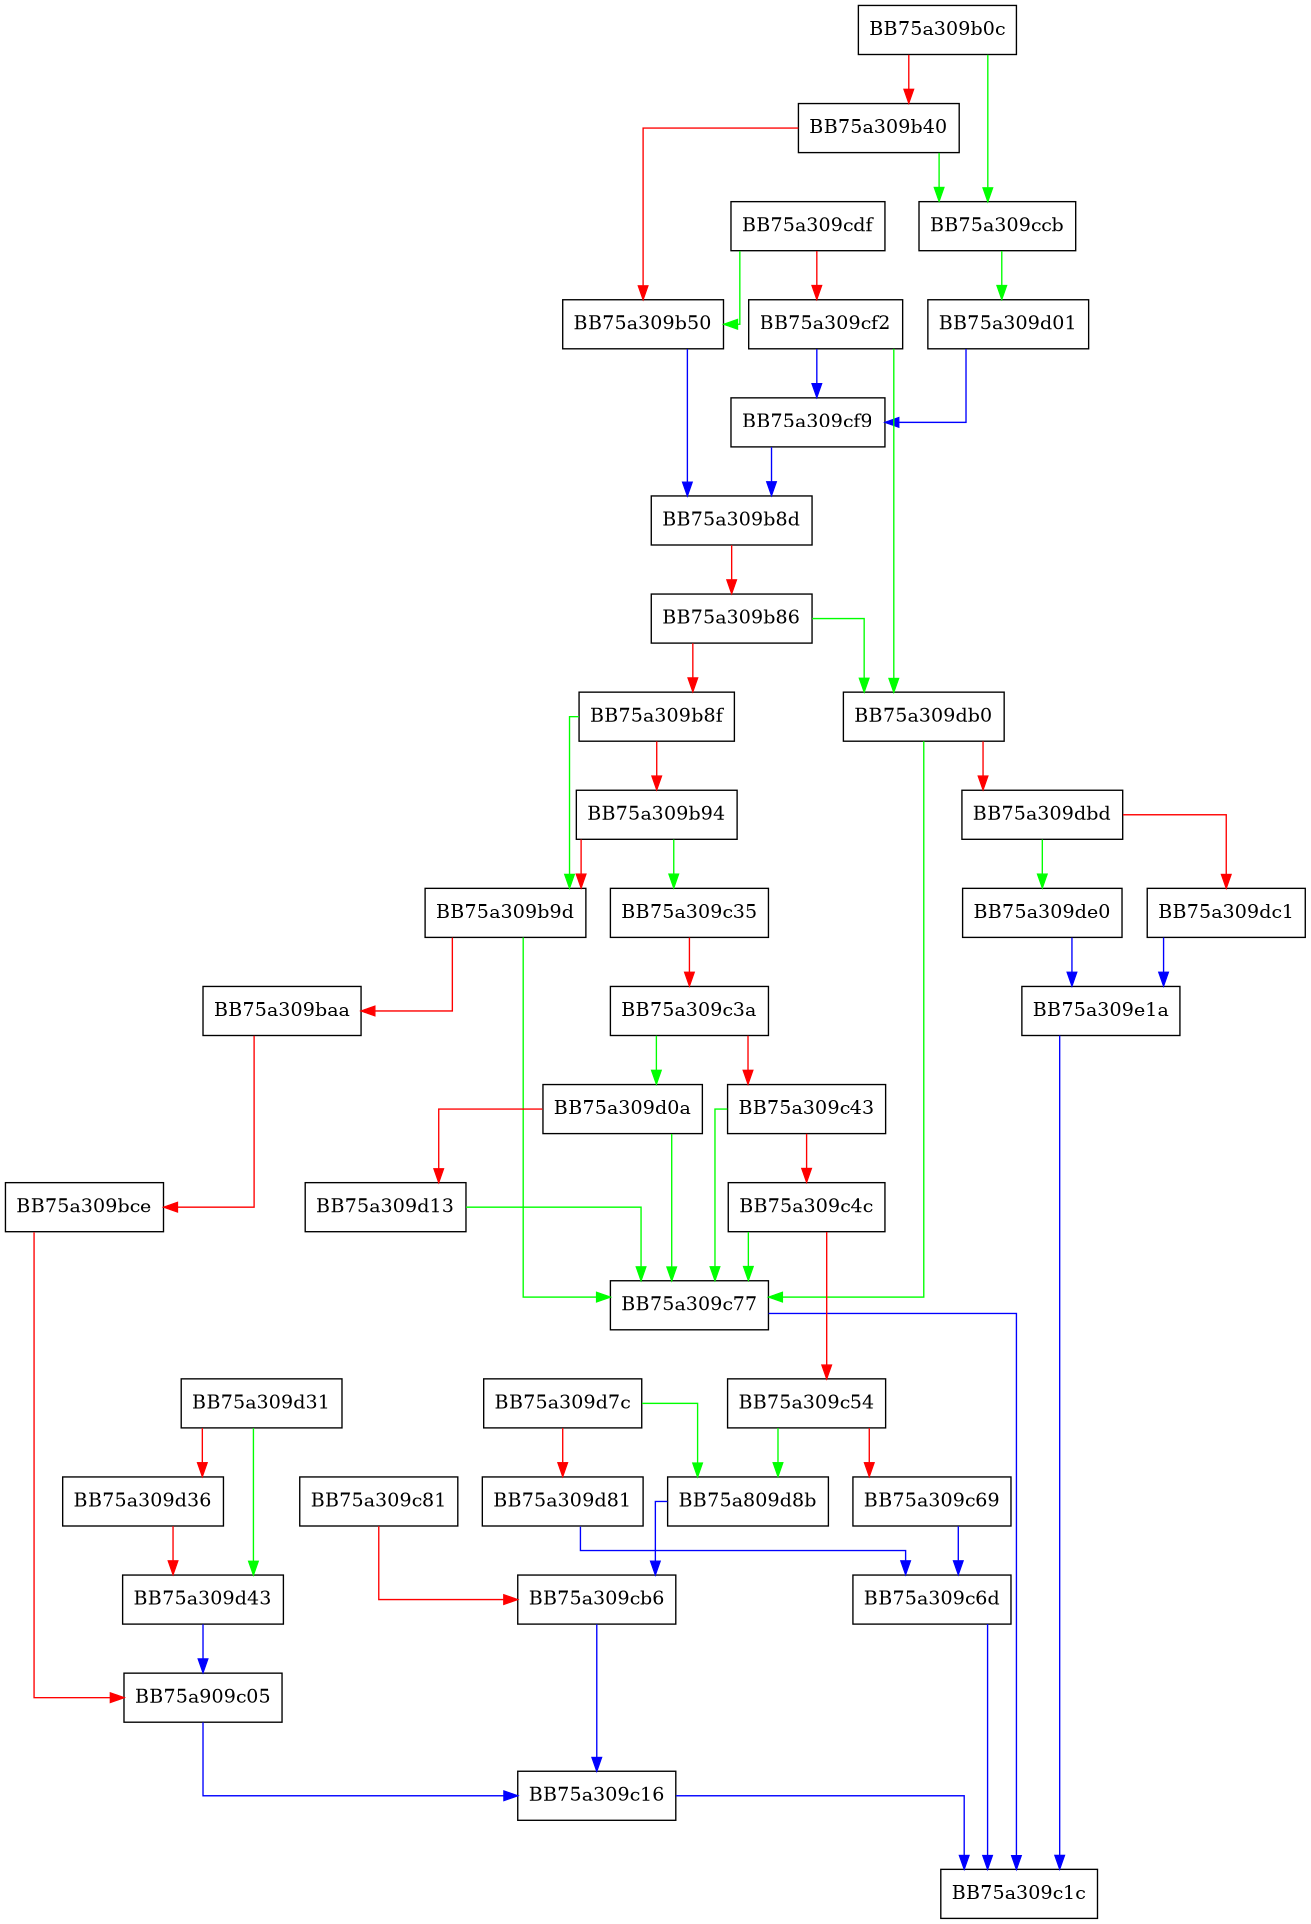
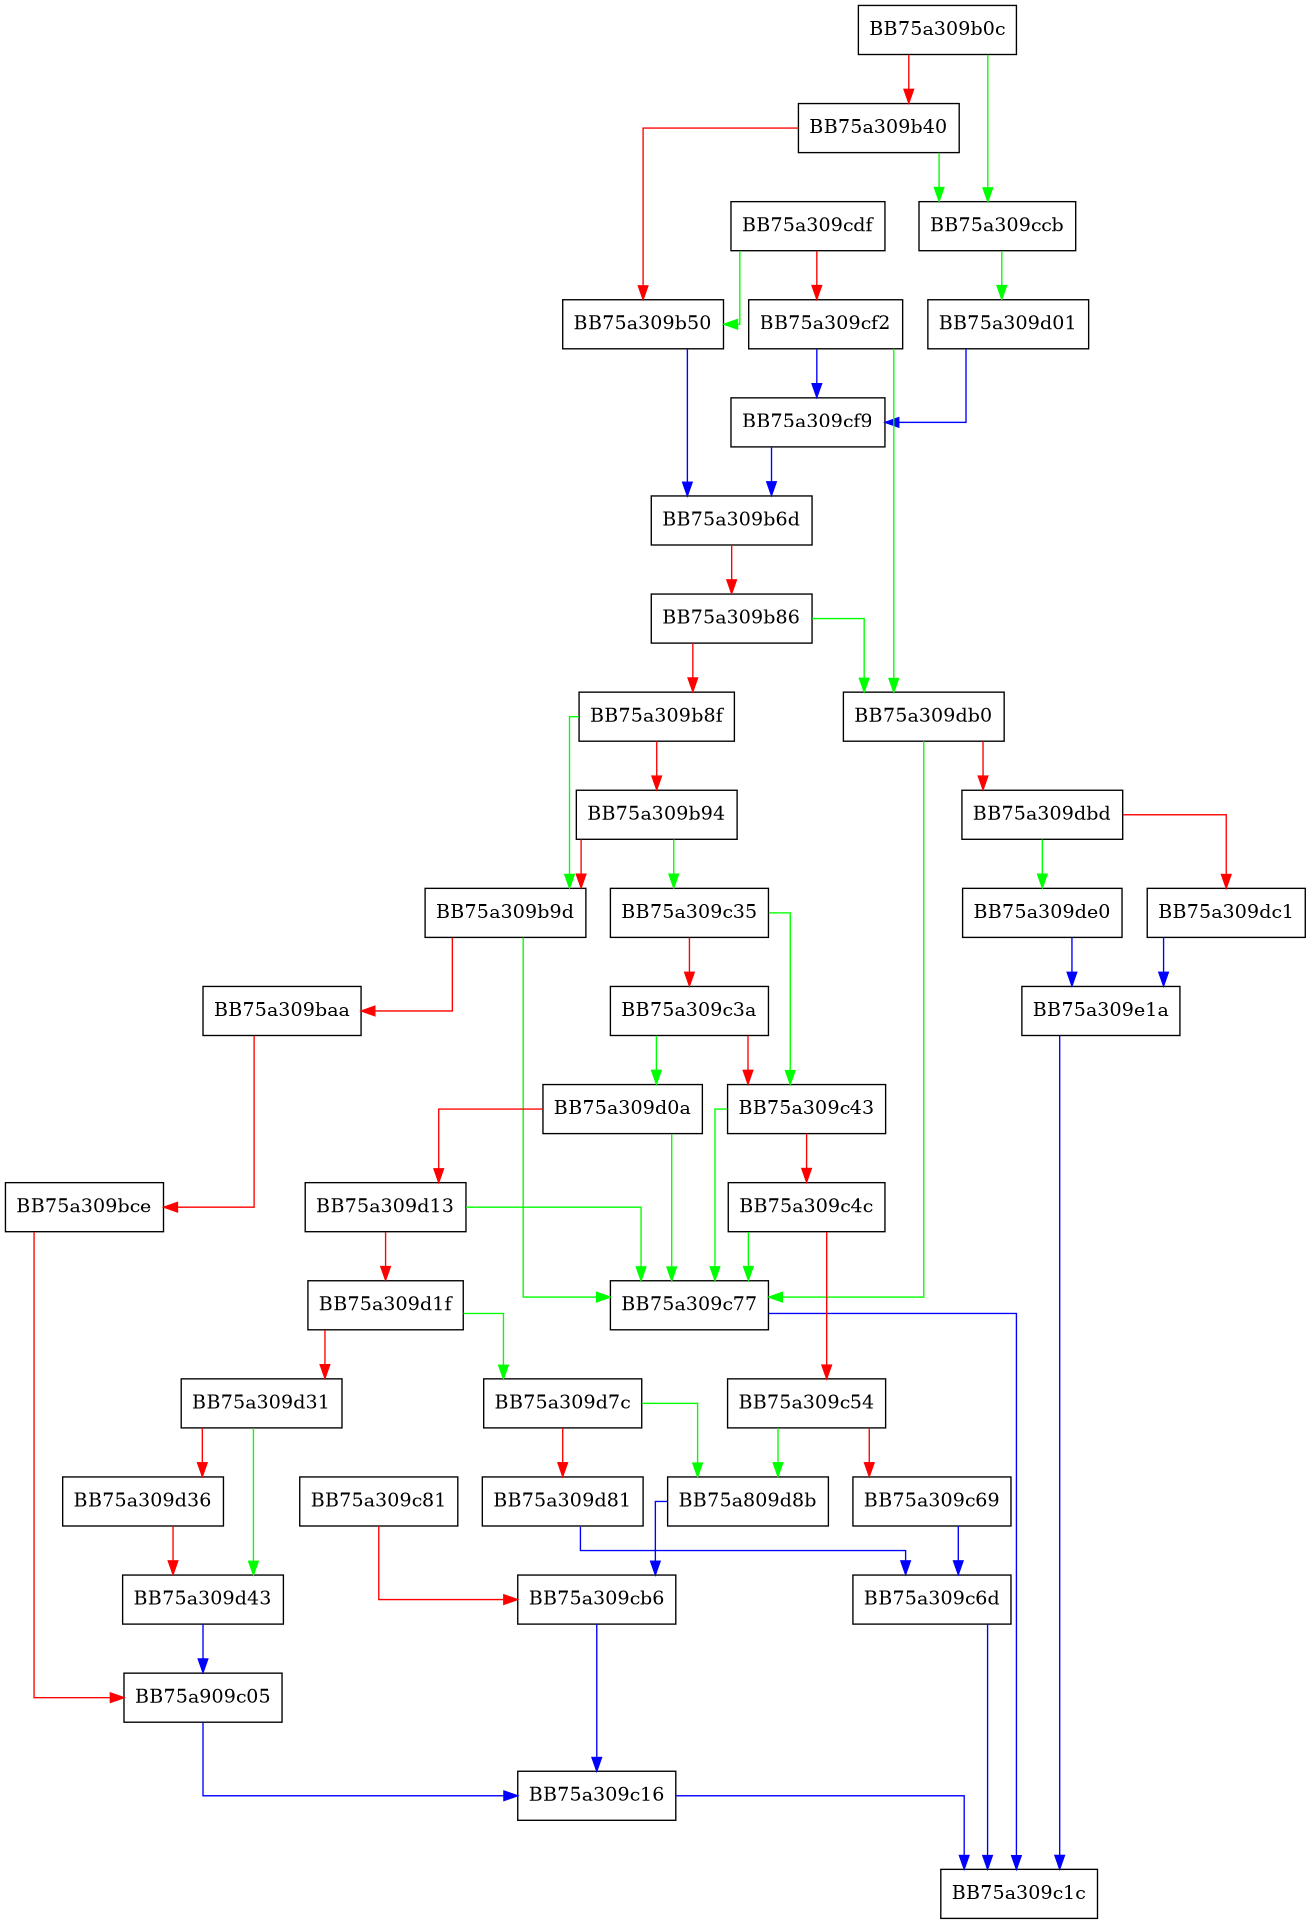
(732, 520) -> (732, 520)
none -> (790, 981)
none -> (386, 1305)
